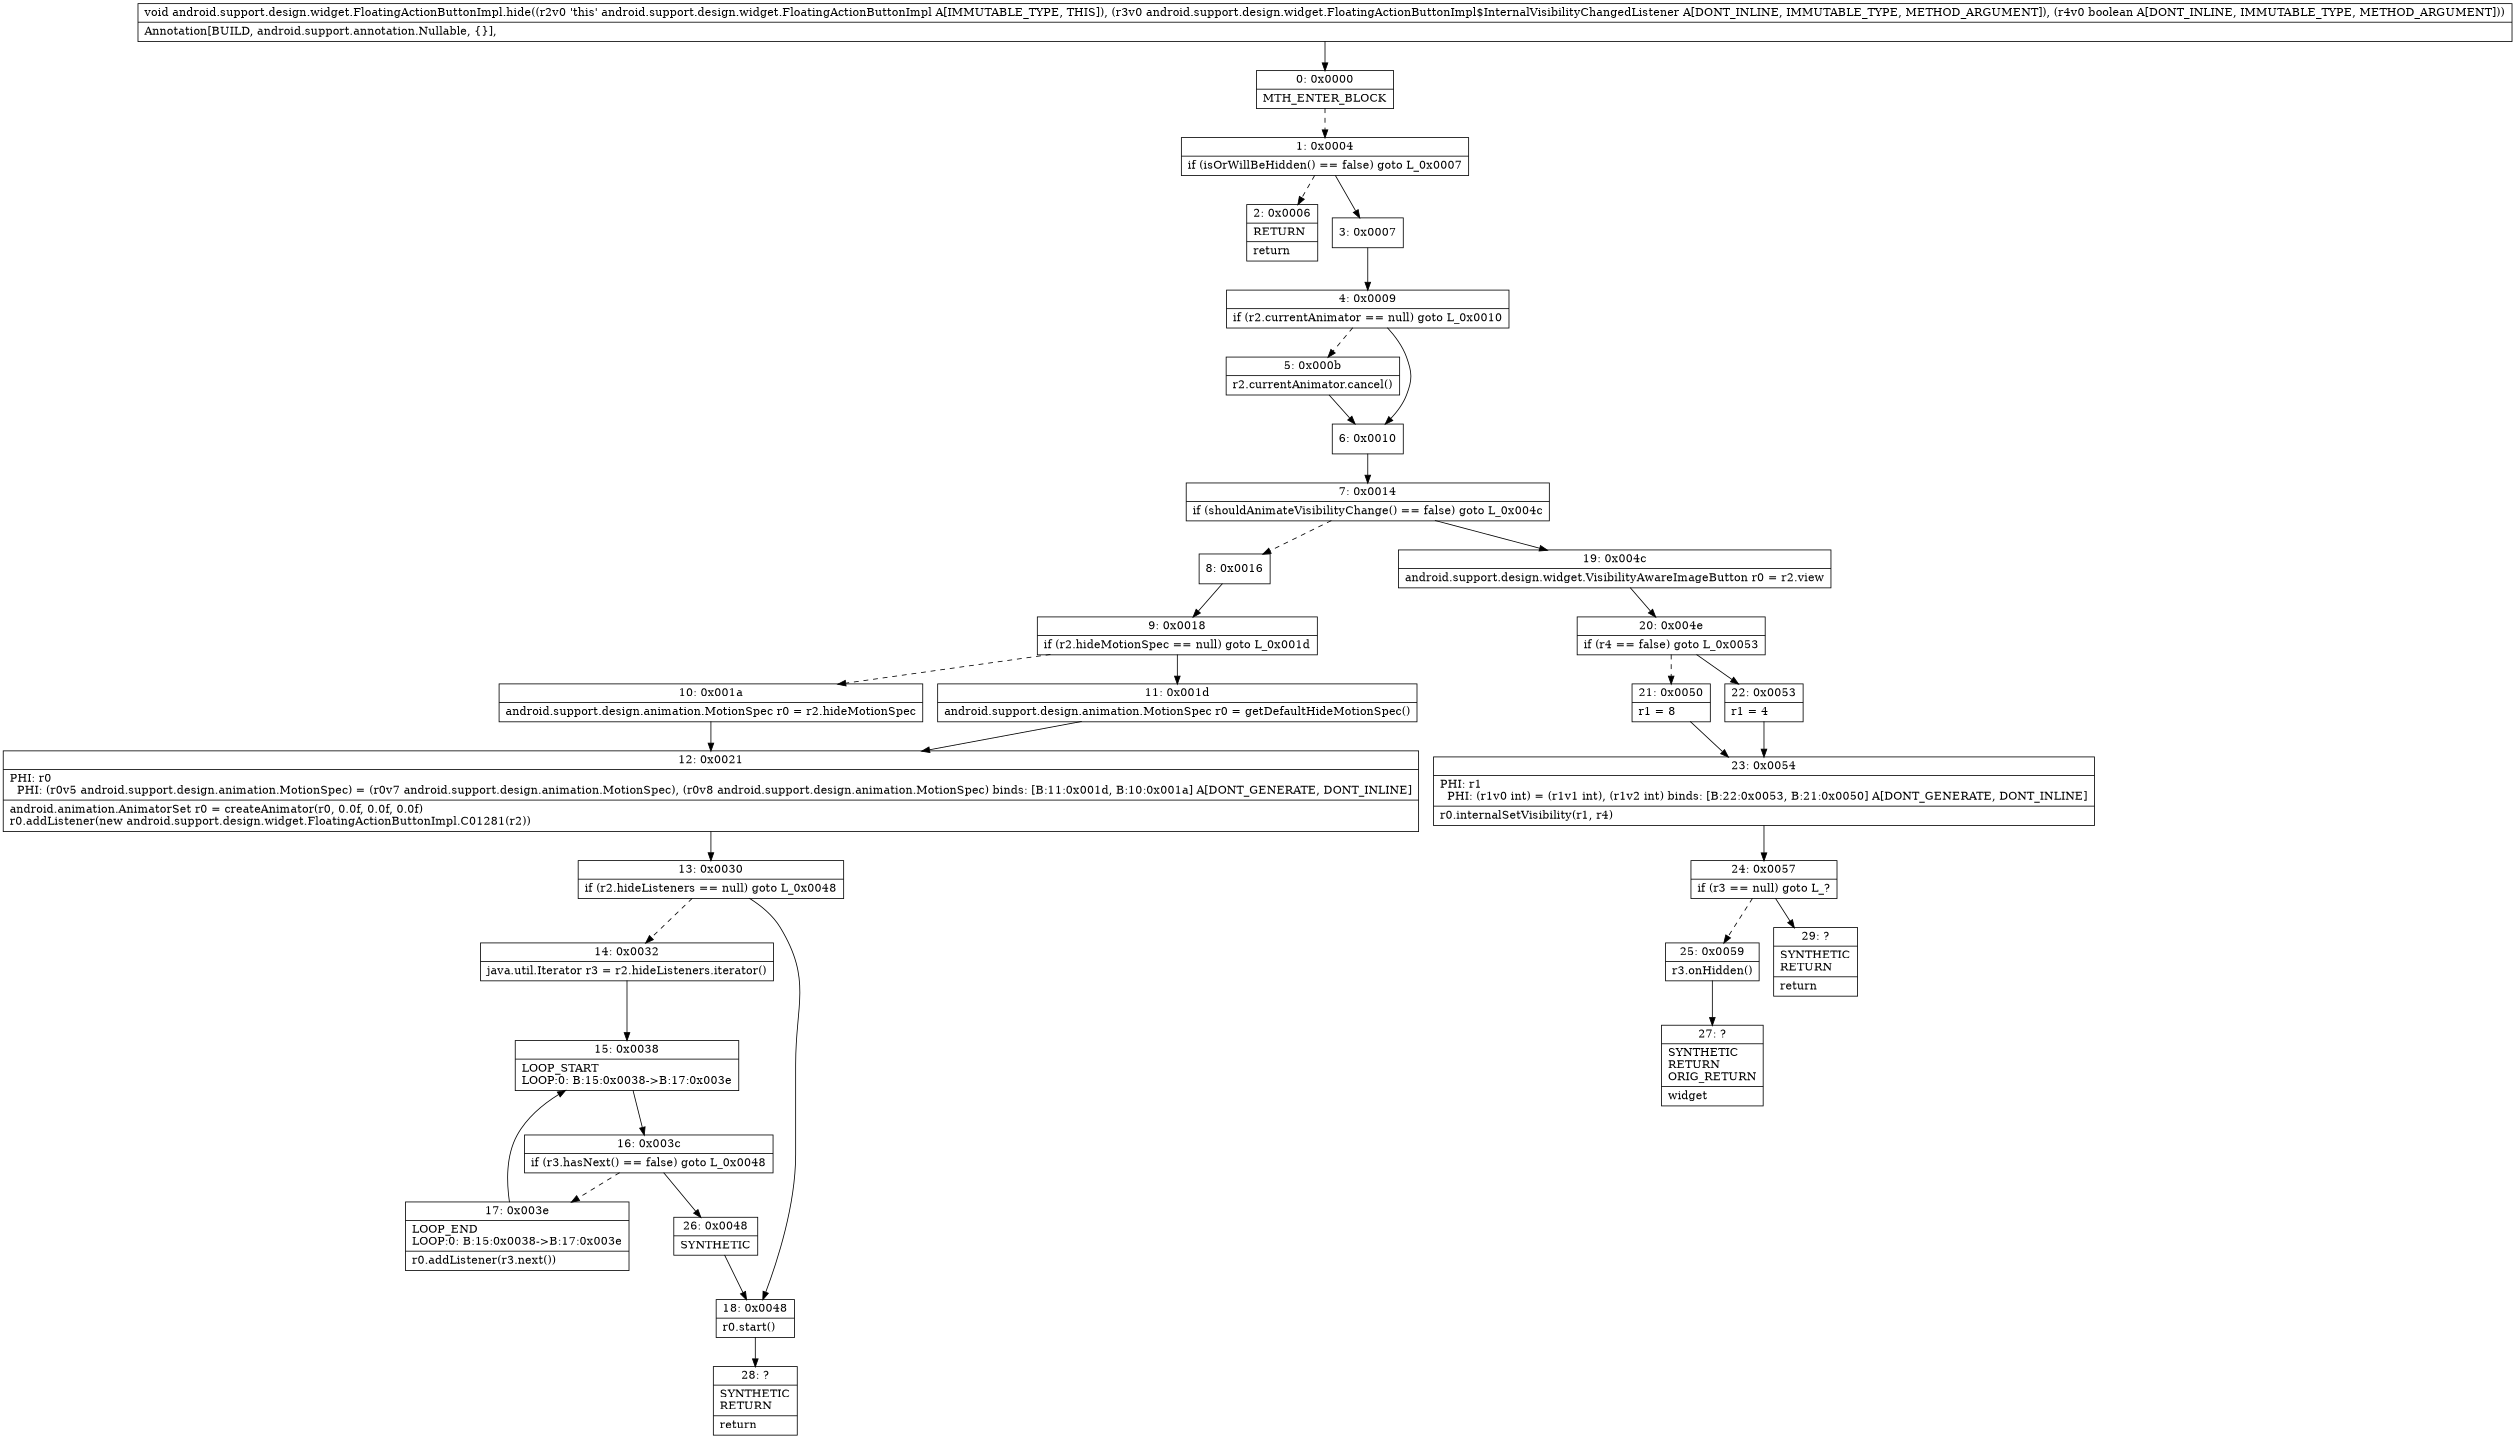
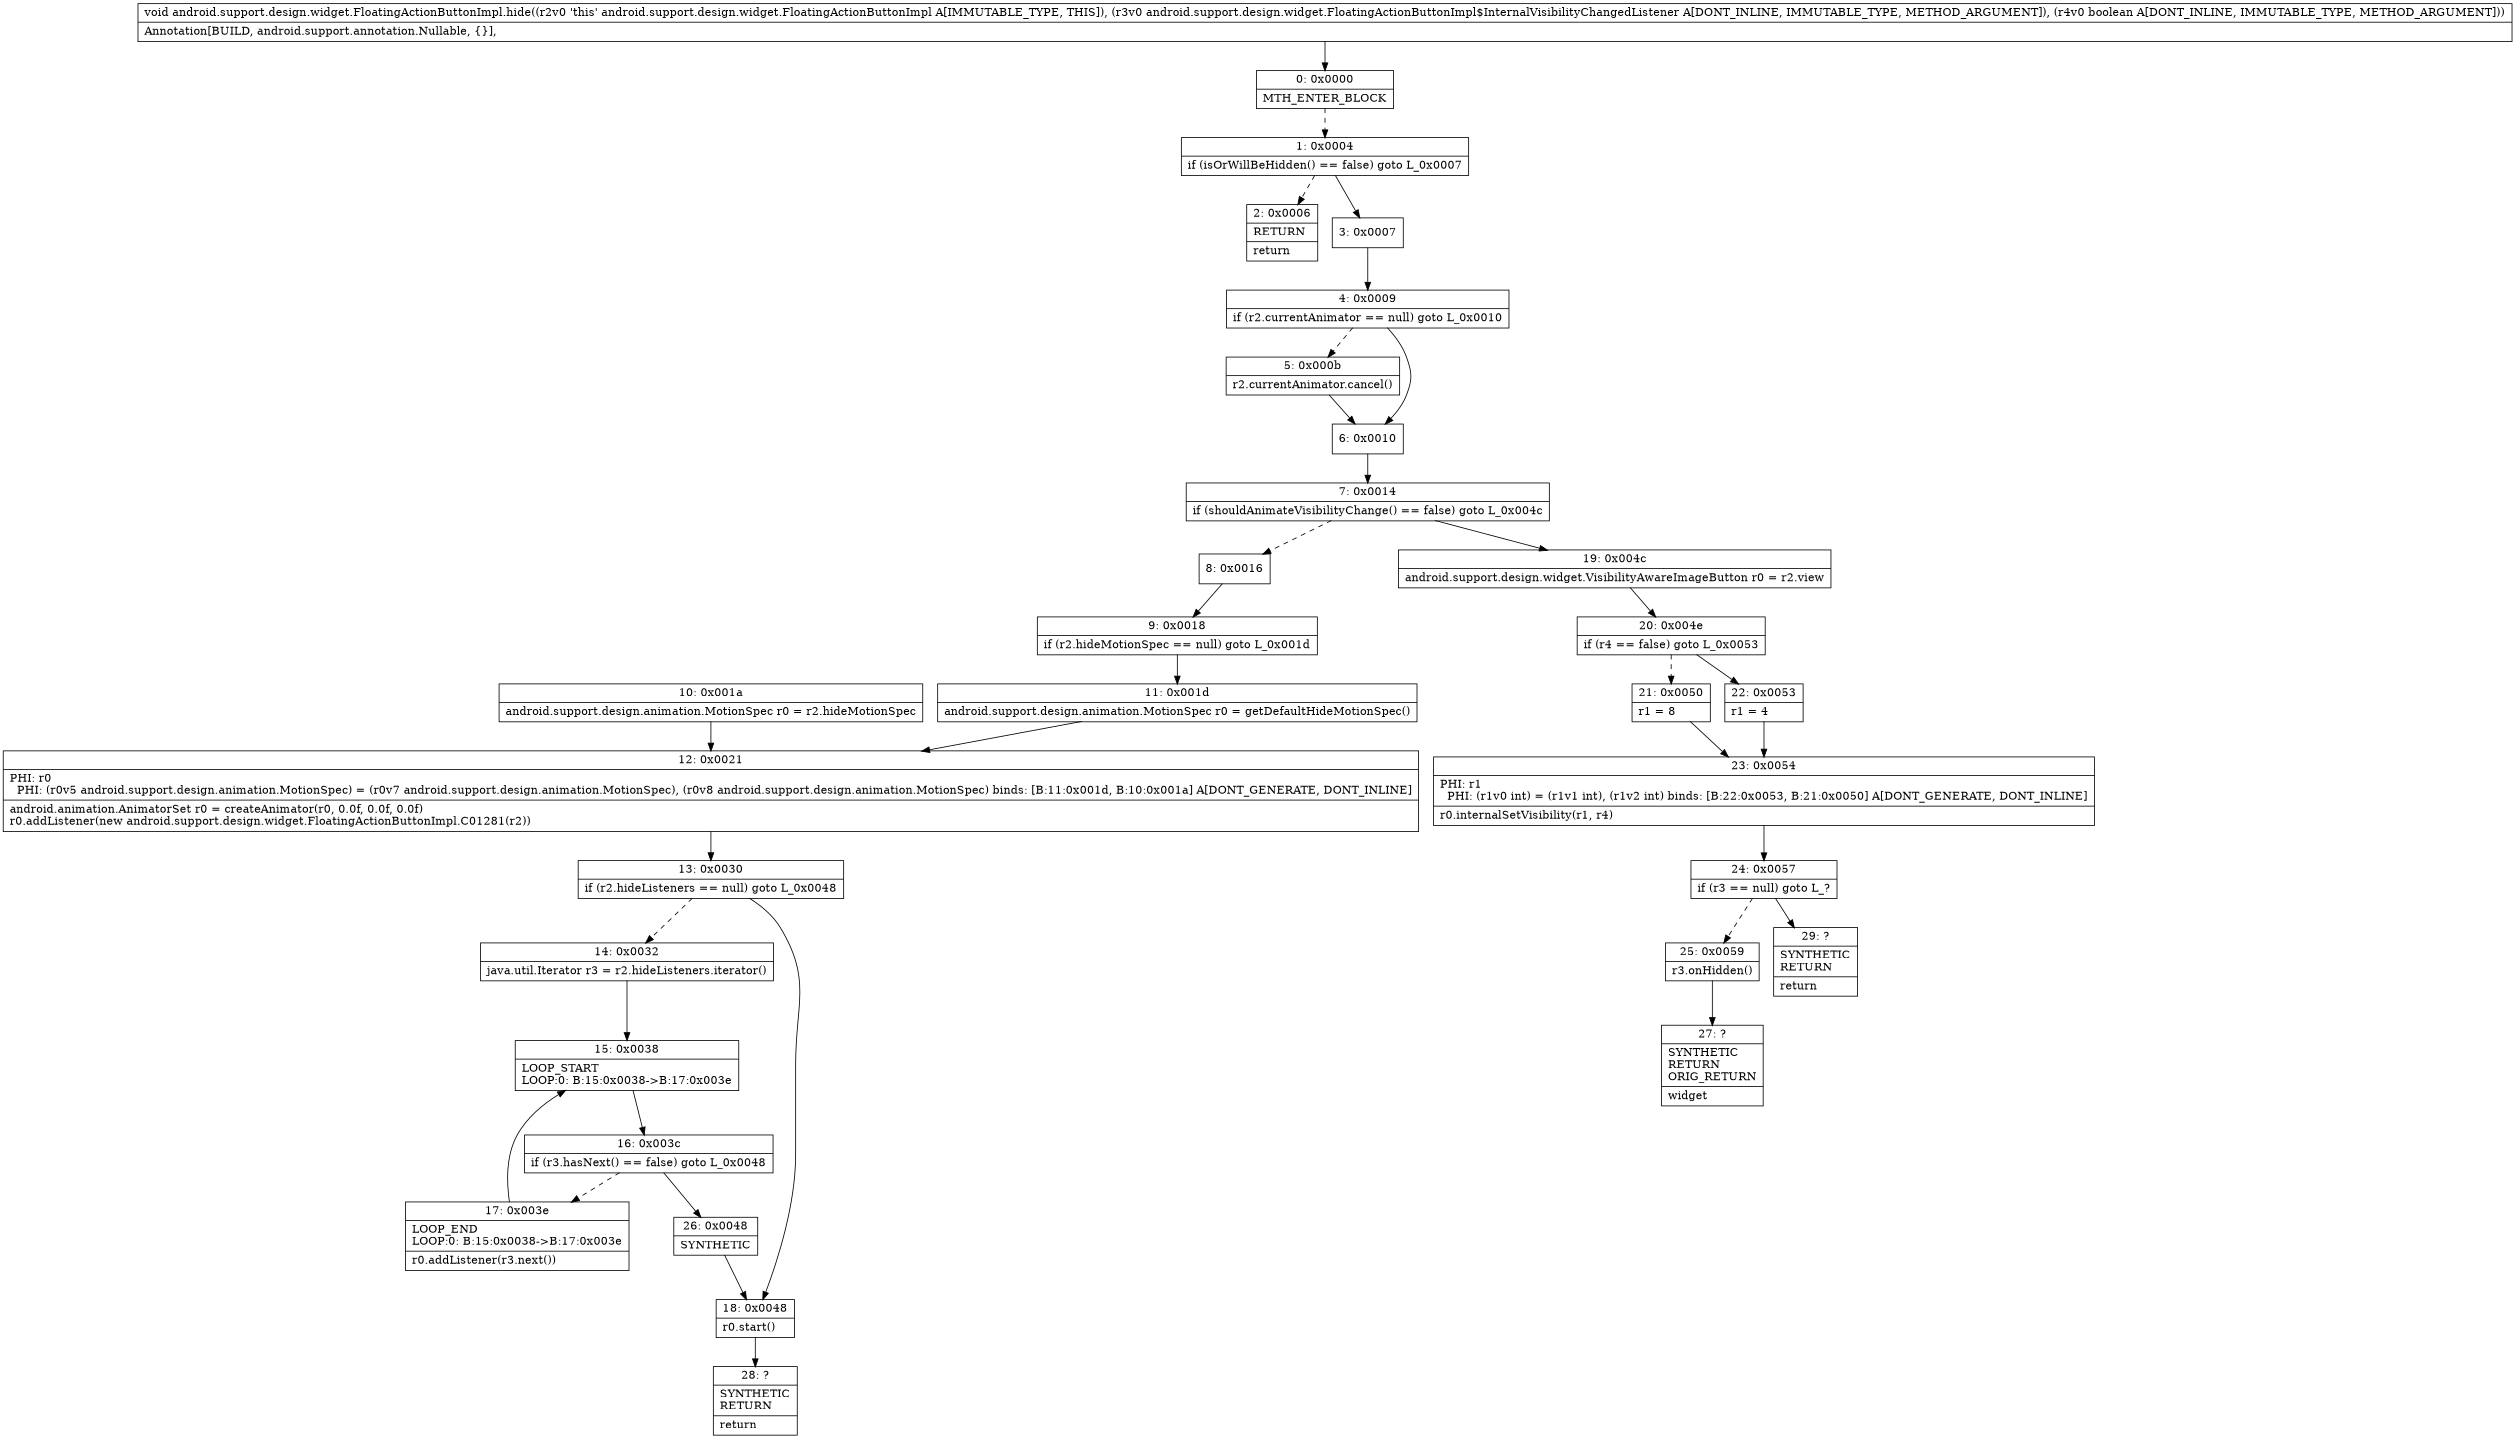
(948, 669) -> none
